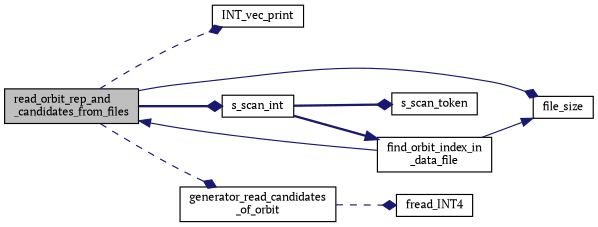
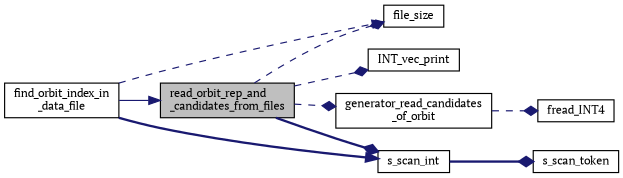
(332, 69) -> (310, 50)
(330, 126) -> (242, 142)
(502, 130) -> (245, 51)
